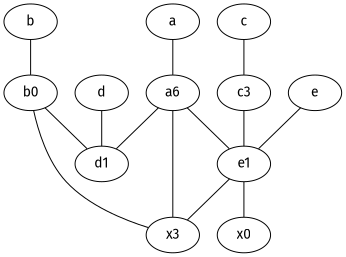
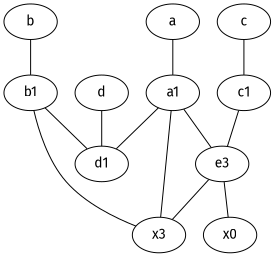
(31, 93) -> (31, 93)
(173, 93) -> (173, 93)
(244, 93) -> (244, 93)
(315, 93) -> none
(244, 164) -> (222, 164)
